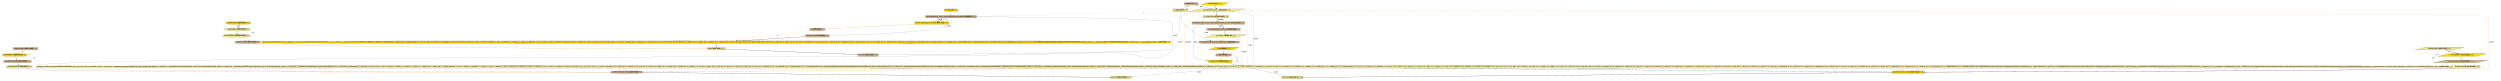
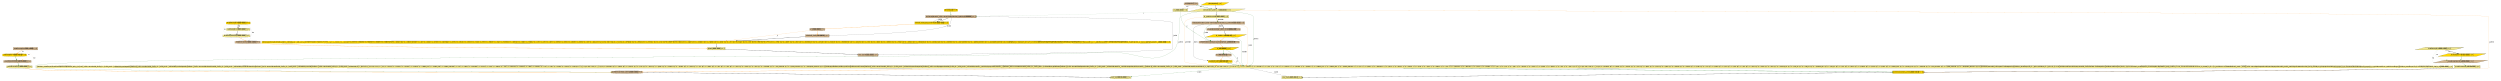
(1226, 36) -> (1226, 36)
